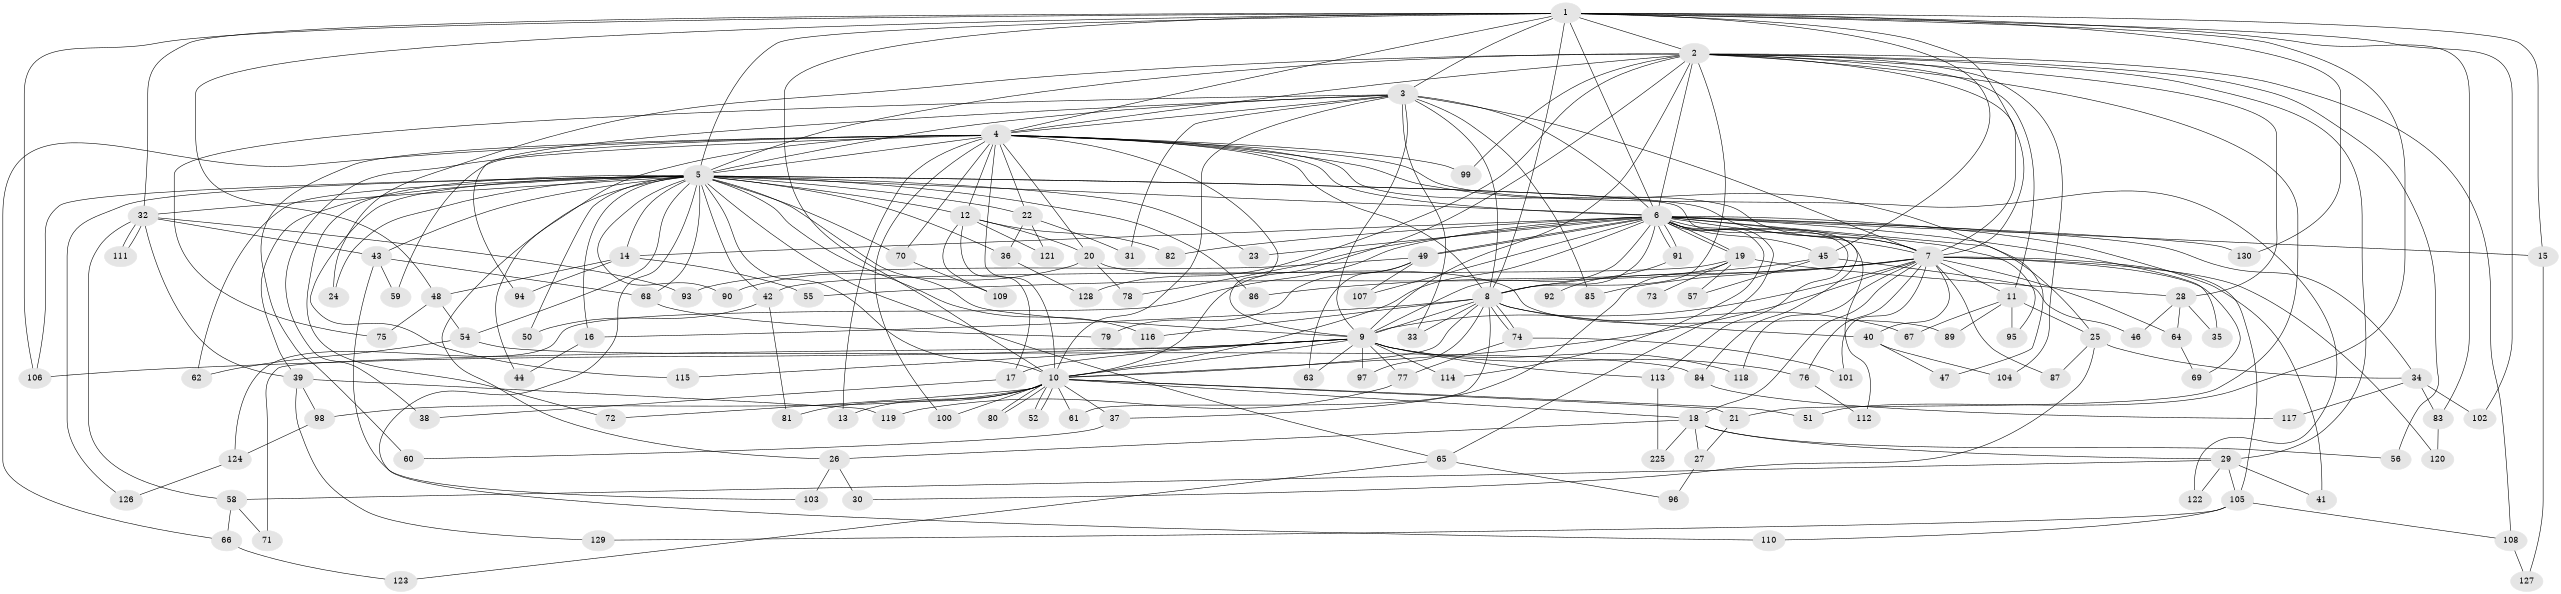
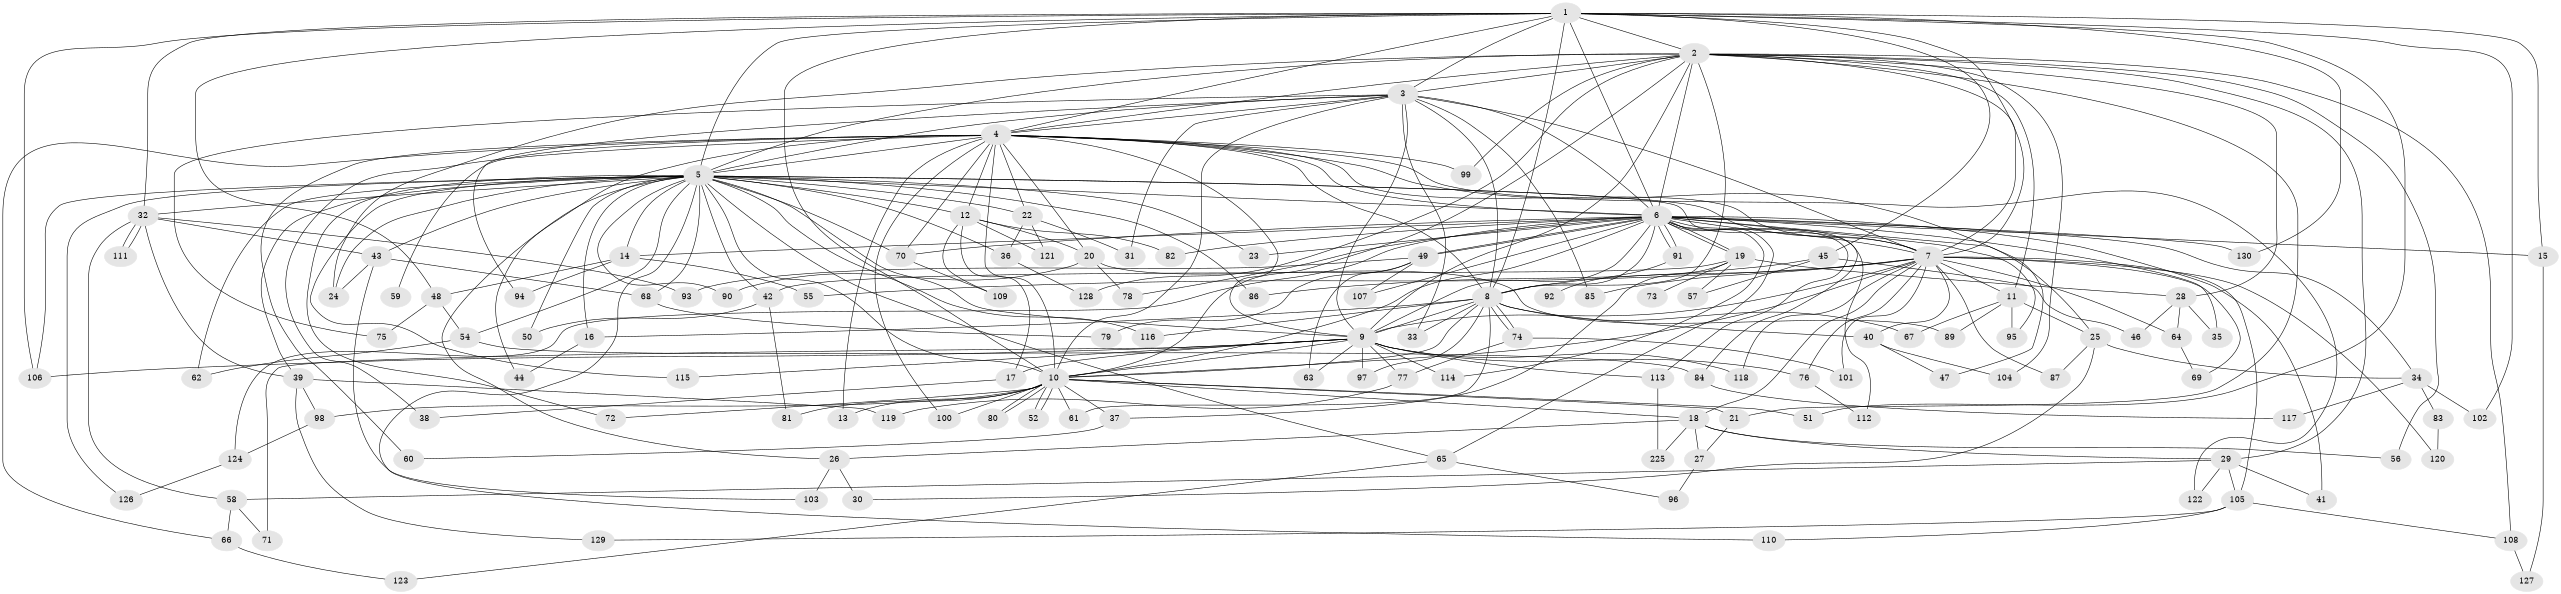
(2262, 38) -> none
none -> (1549, 74)
(1740, 236) -> (1278, 229)
(386, 277) -> (355, 277)
